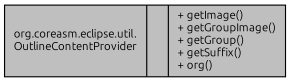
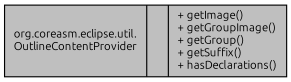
(195, 65) -> (228, 65)
